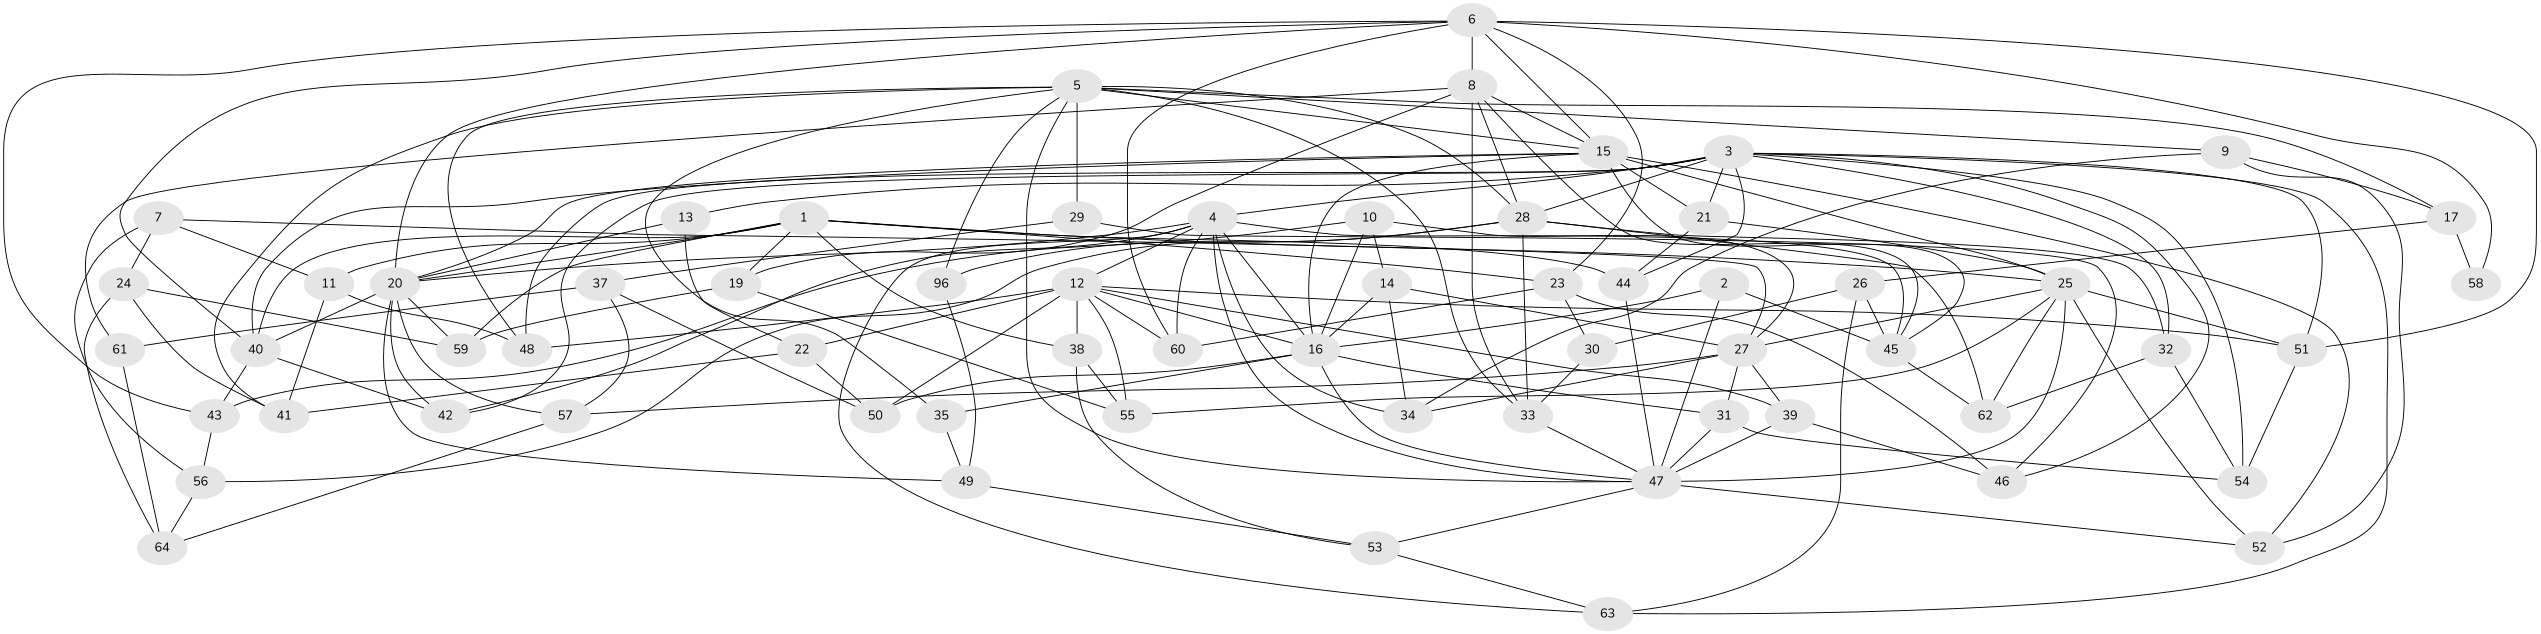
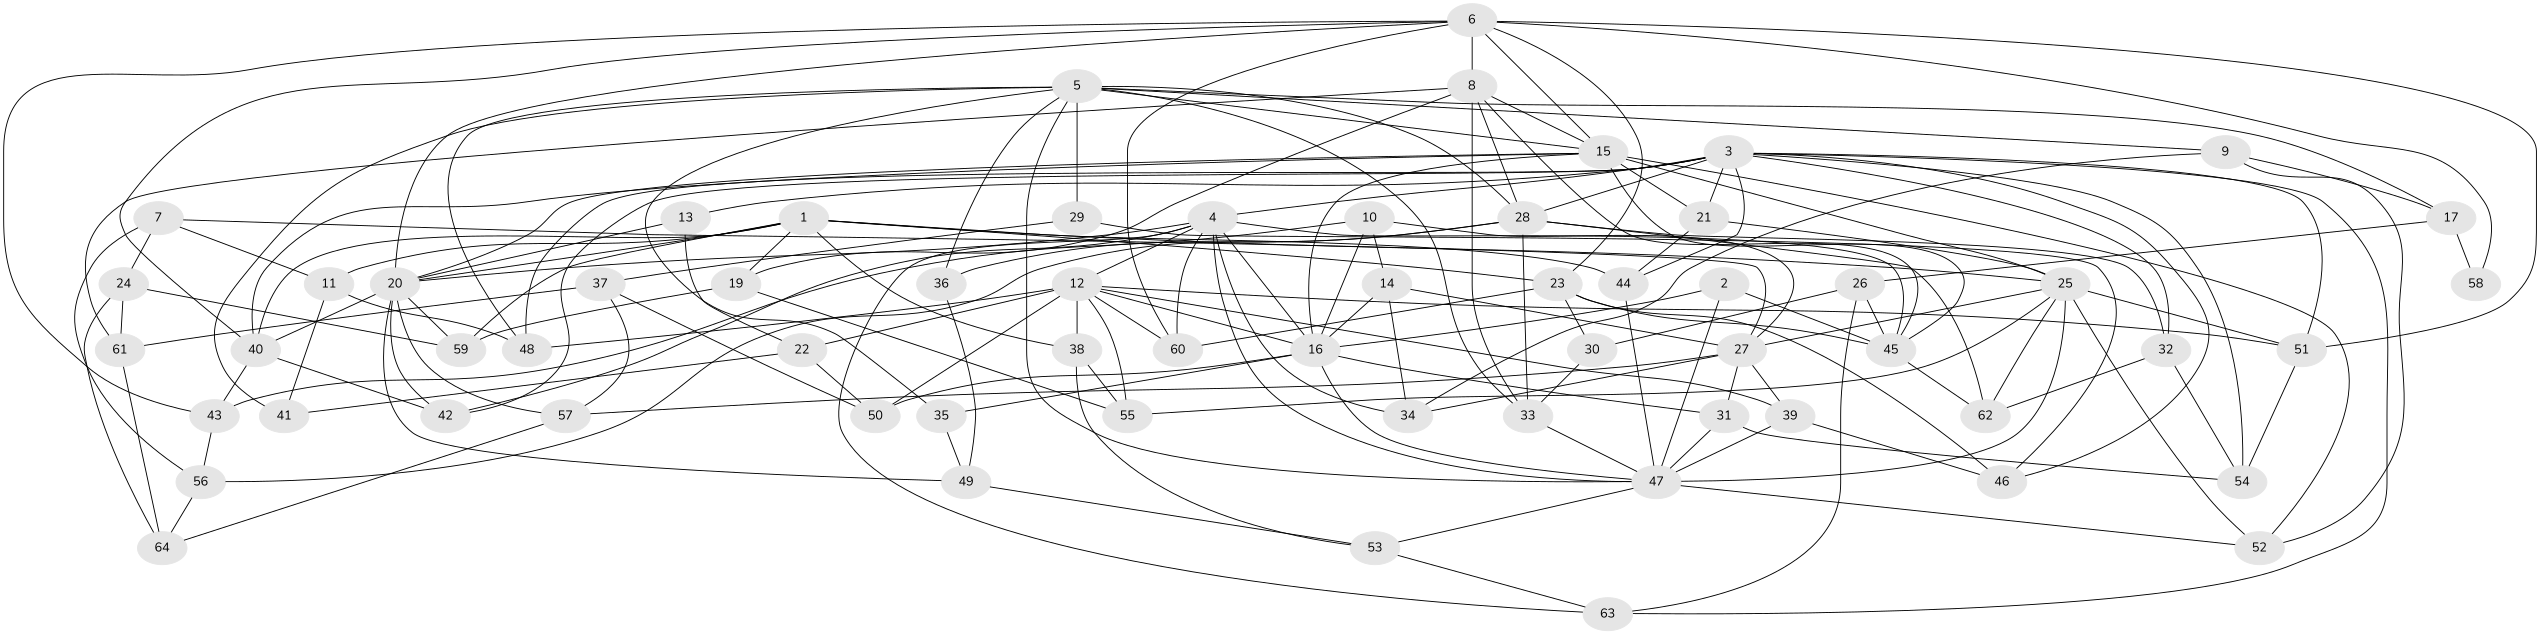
(941, 284) -> (941, 284)
none -> (1780, 328)
(190, 364) -> (122, 317)
